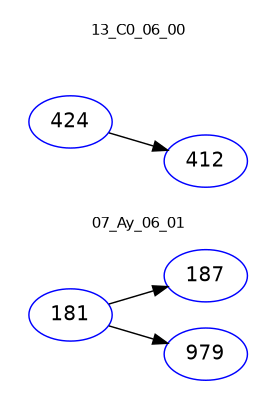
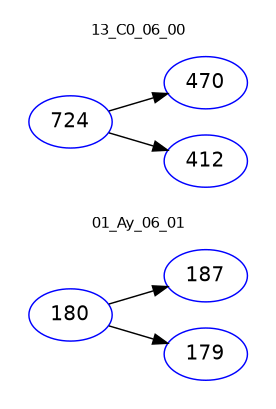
none -> (206, 83)
(71, 122) -> (71, 122)
(138, 224) -> (138, 224)
(71, 315) -> (71, 315)
(206, 354) -> (206, 354)
